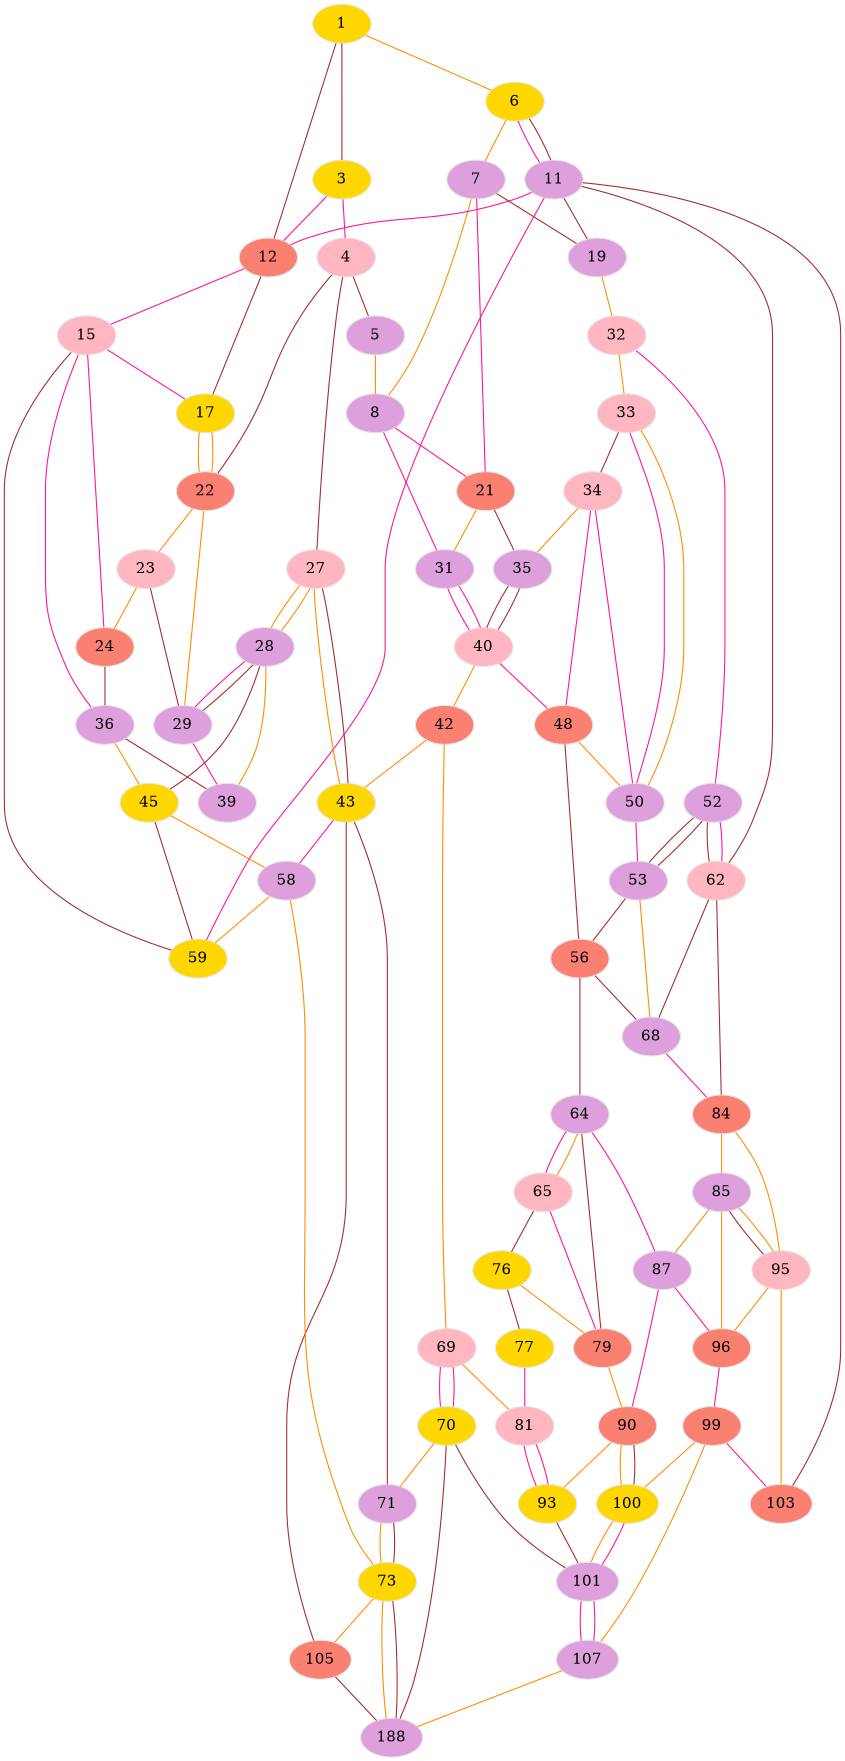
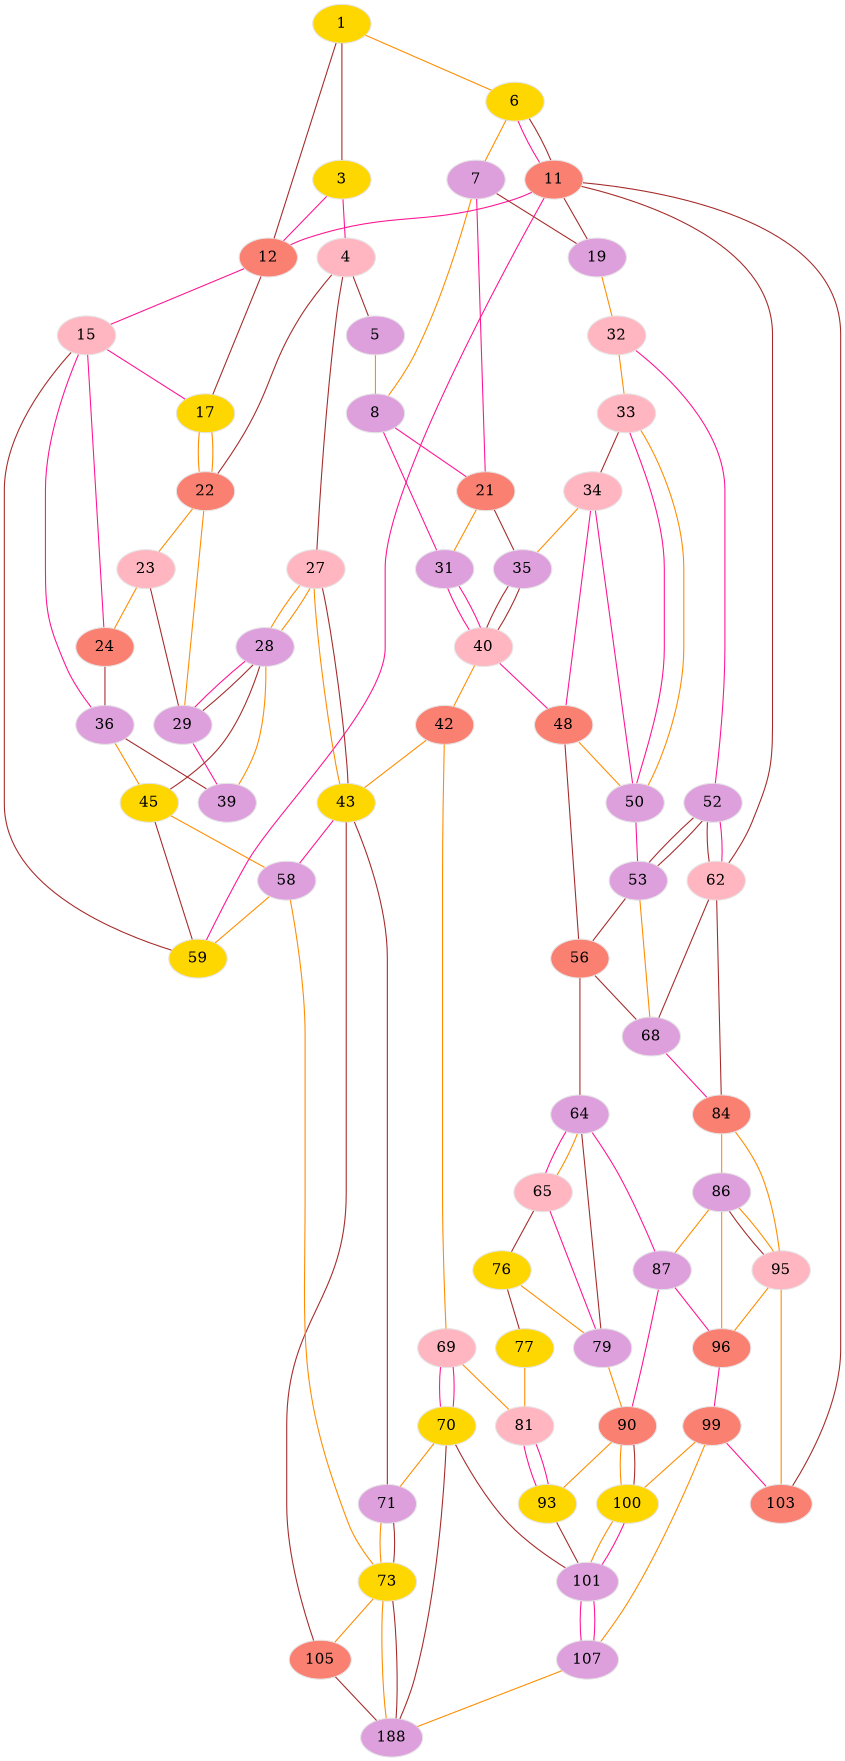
(554, 180) -> (554, 180)
(722, 1192) -> (722, 1192)
(603, 1348) -> (603, 1348)
(525, 1387) -> (525, 1387)
